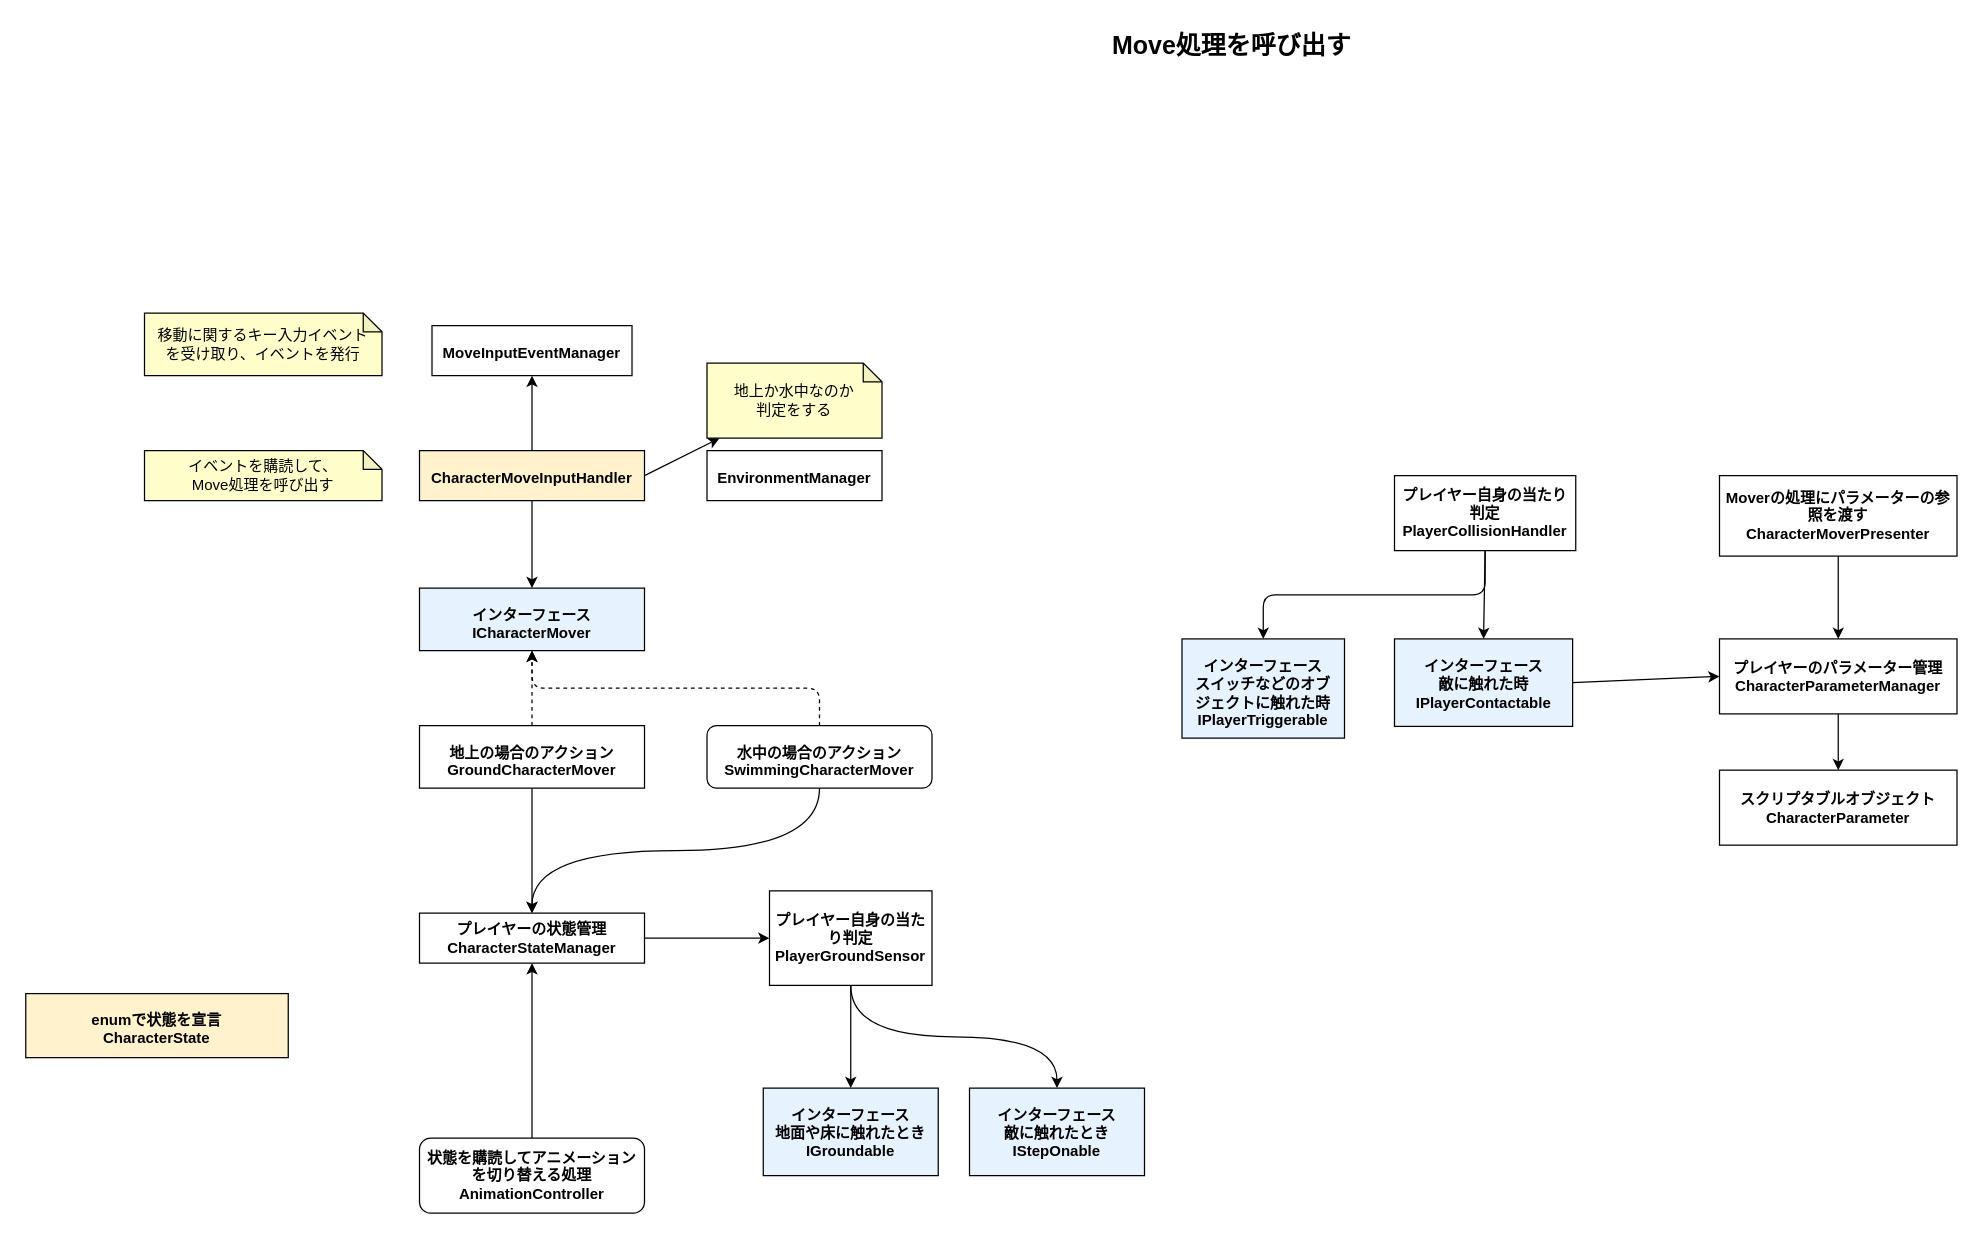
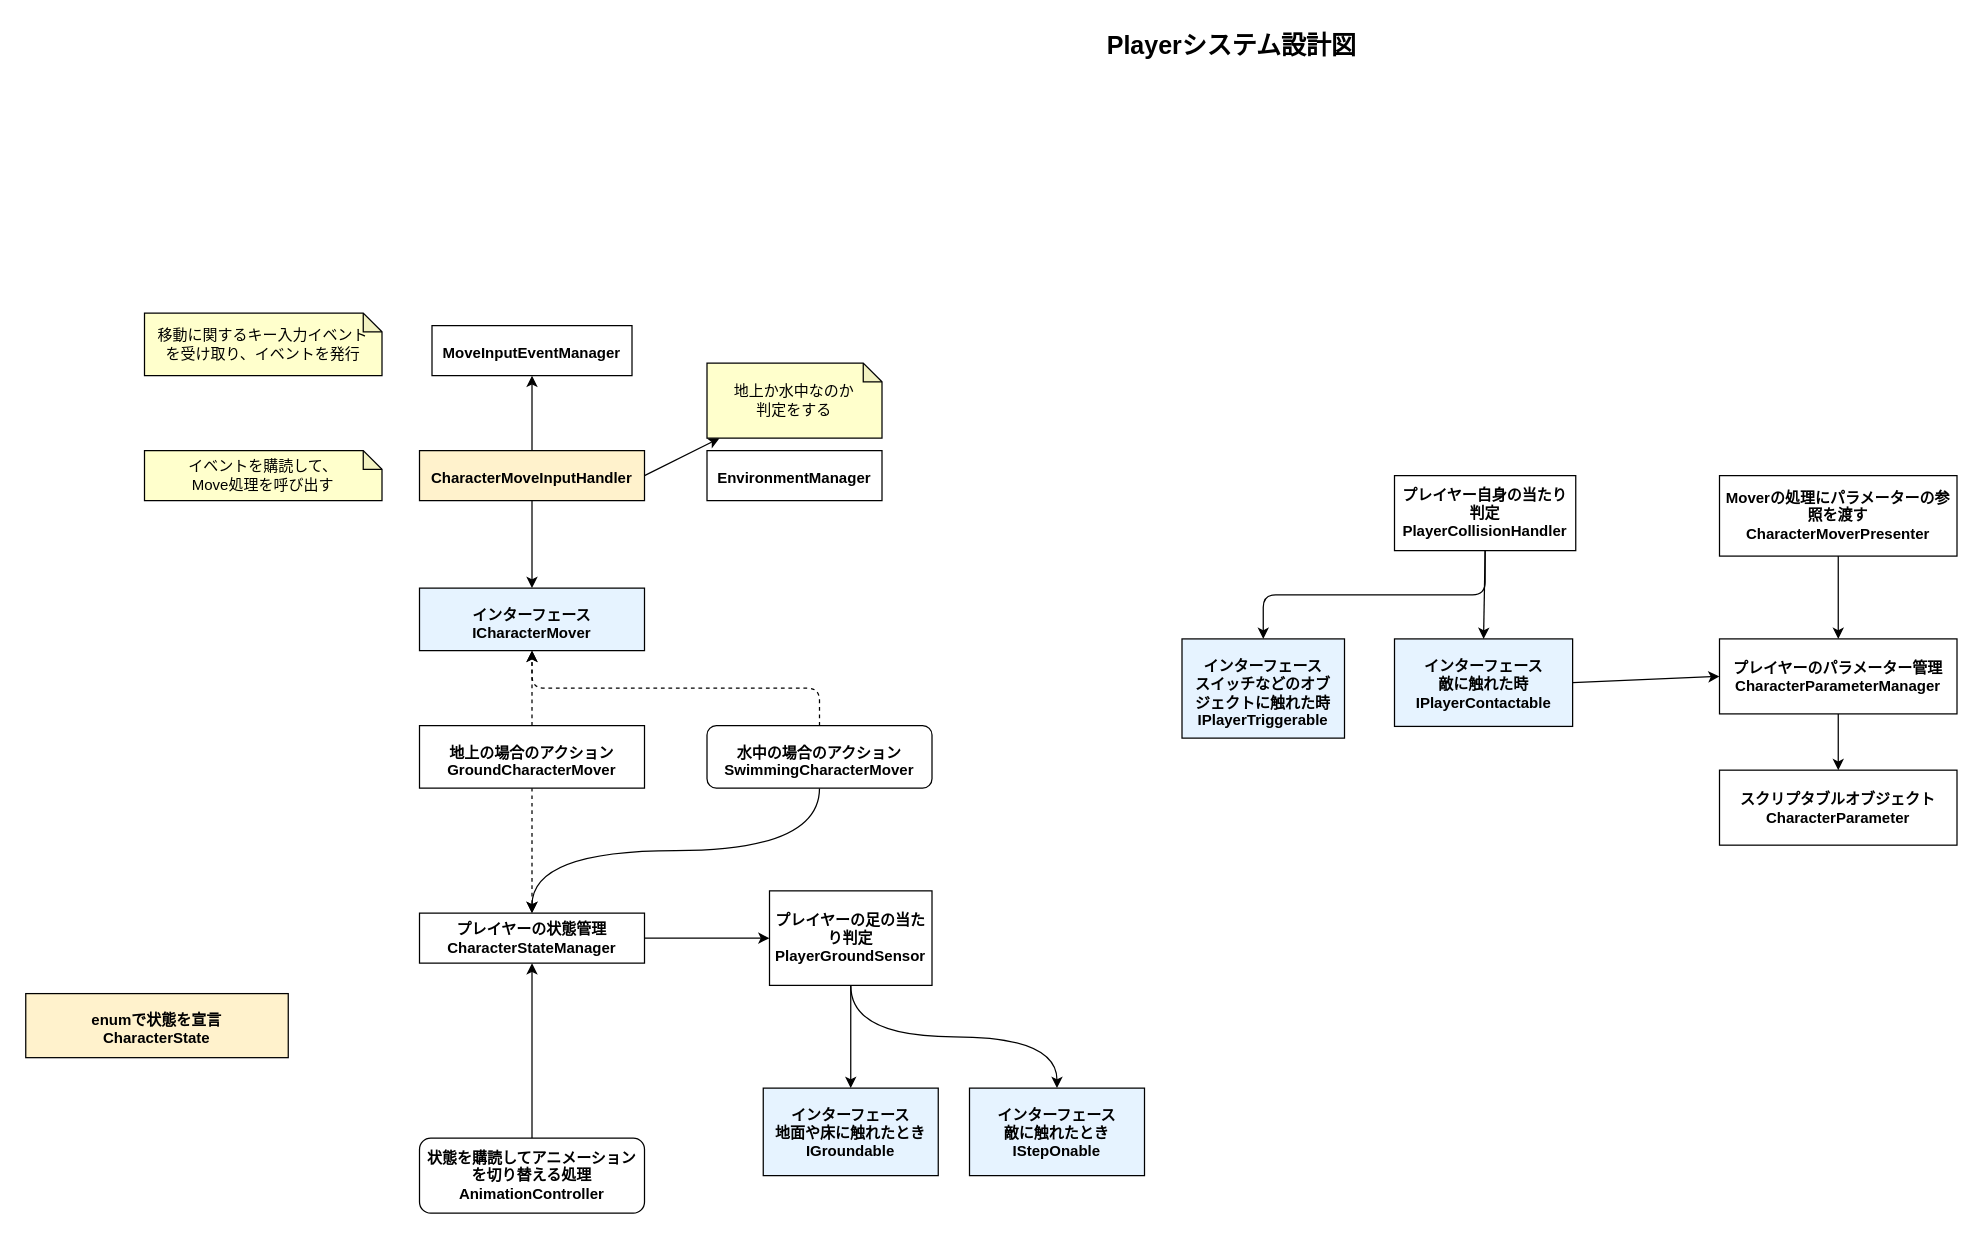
(1232, 44) -> (1232, 44)
(532, 841) -> (532, 841)
(851, 938) -> (851, 938)
